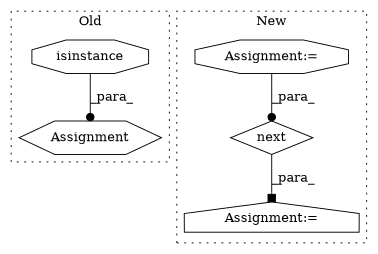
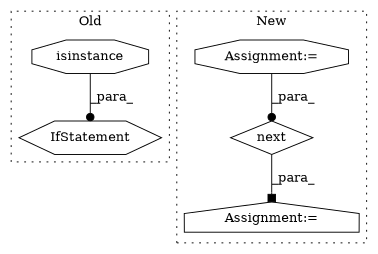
(90, 138) -> (90, 138)
